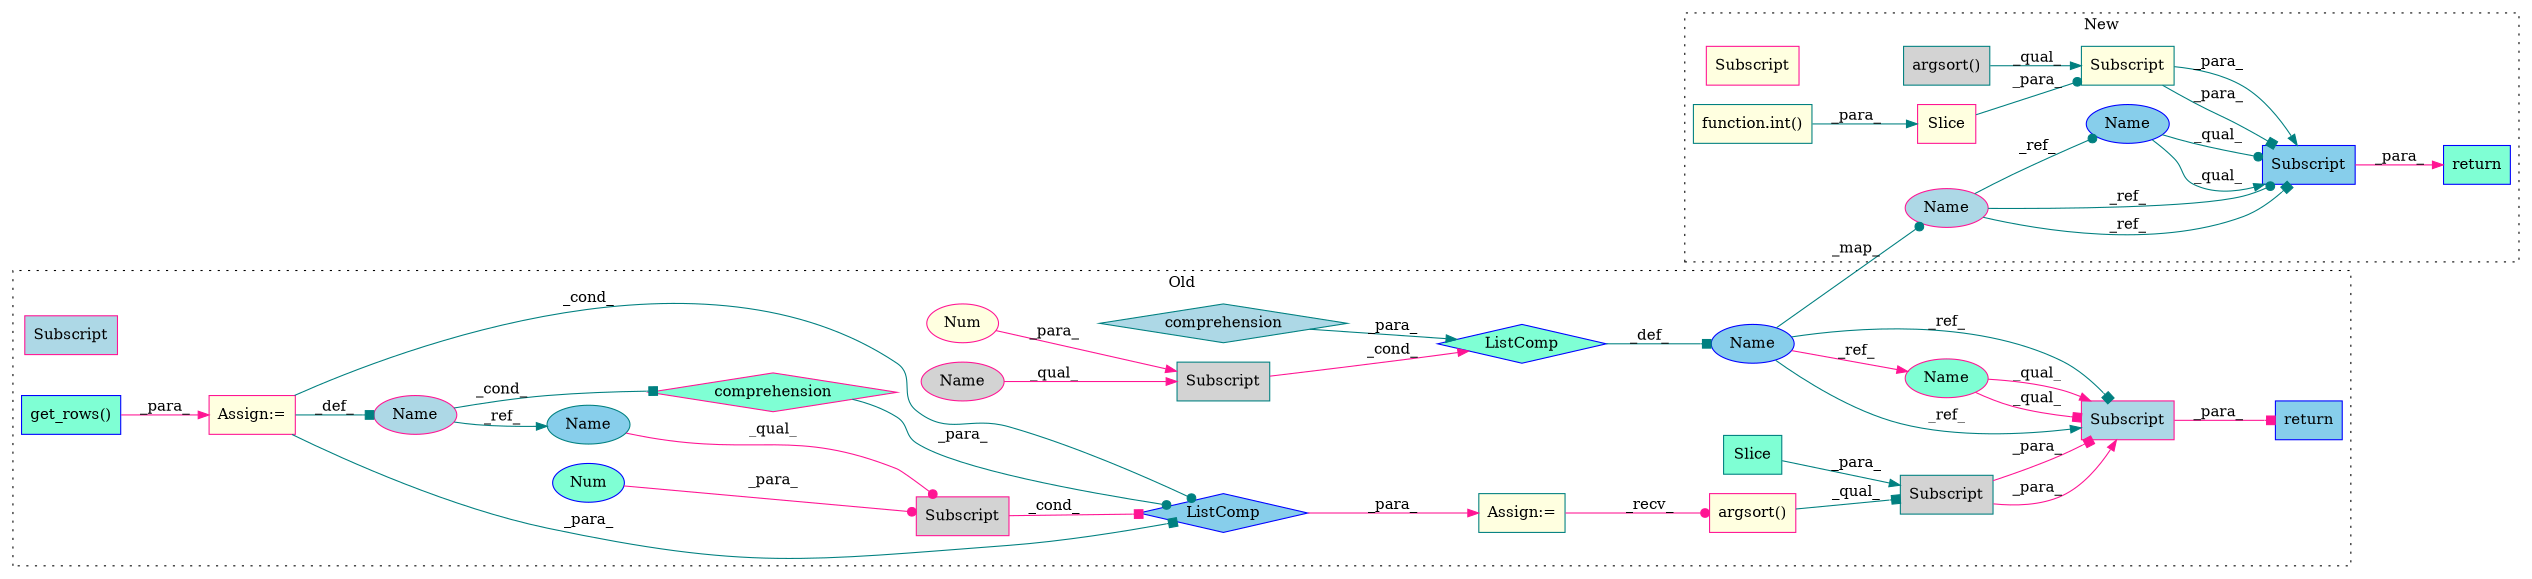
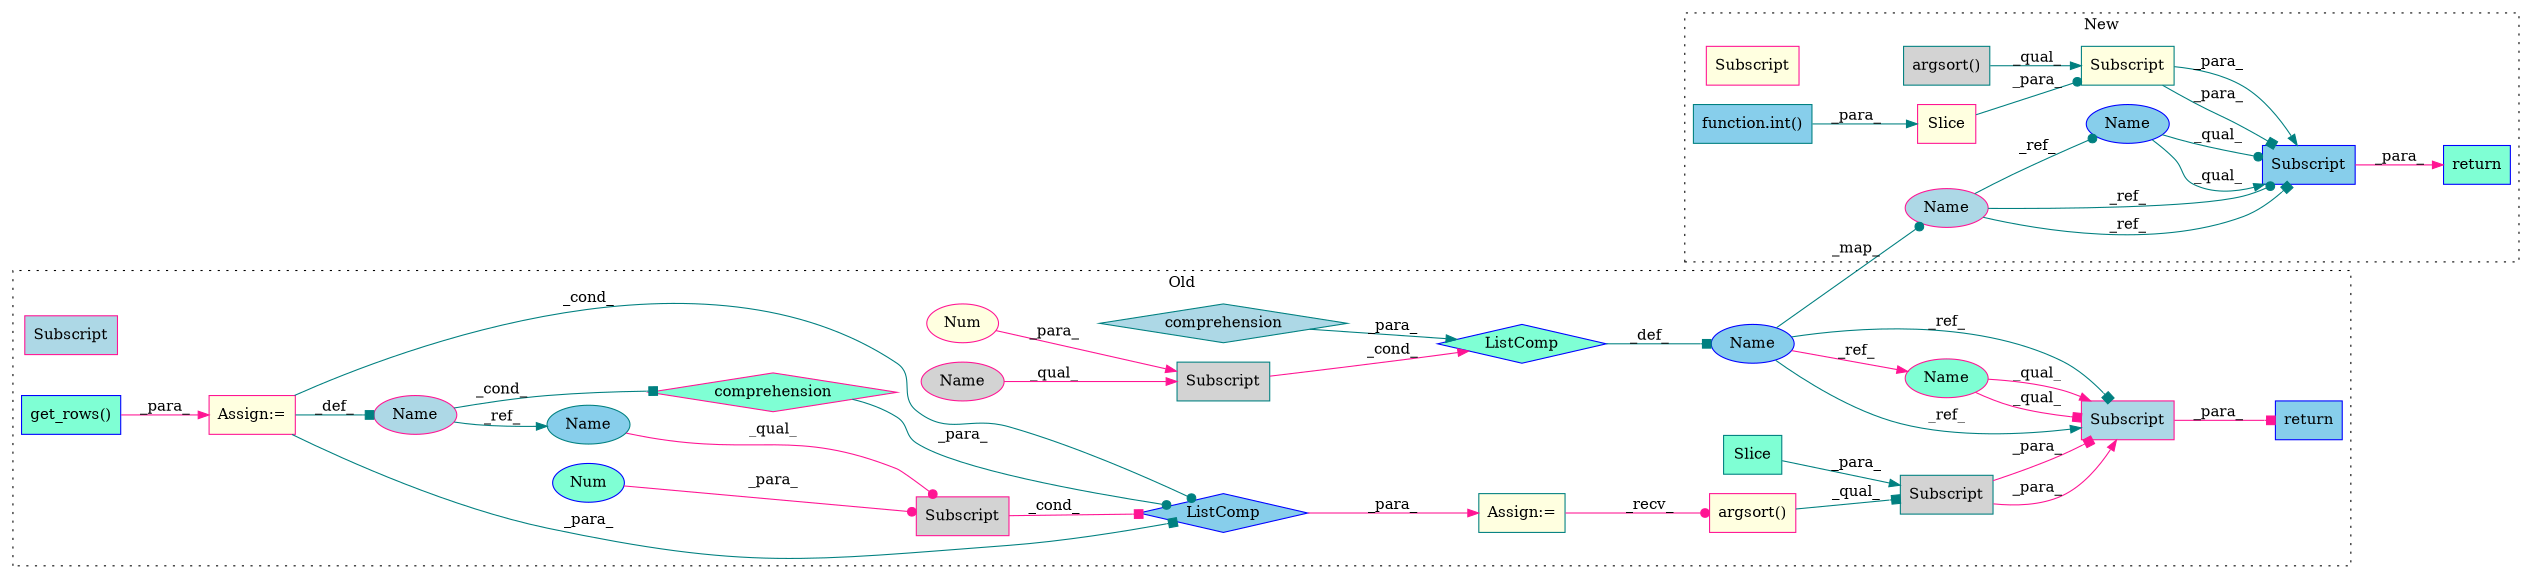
(1753, 124) -> (1753, 124)
